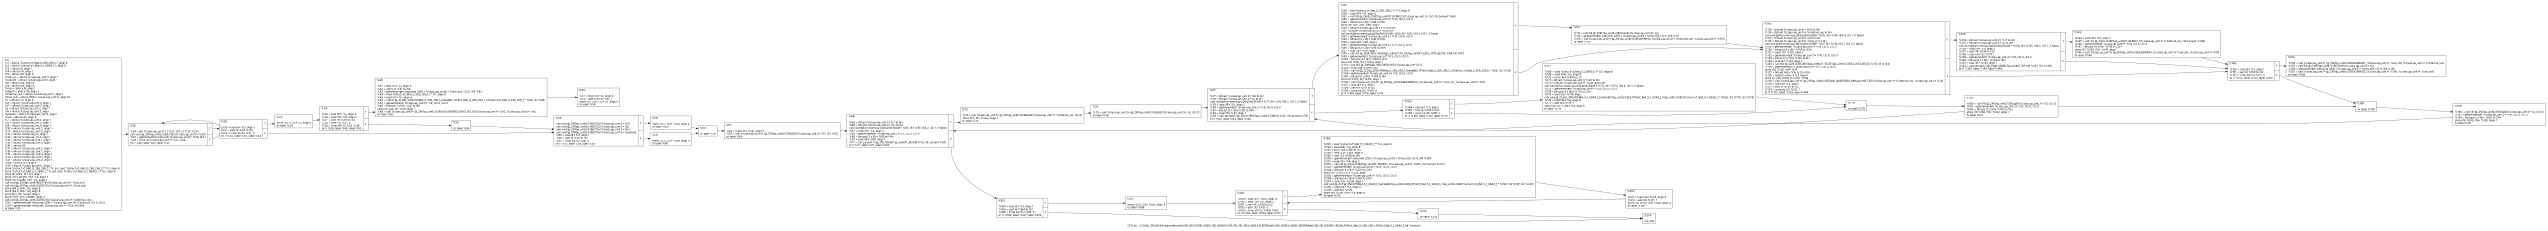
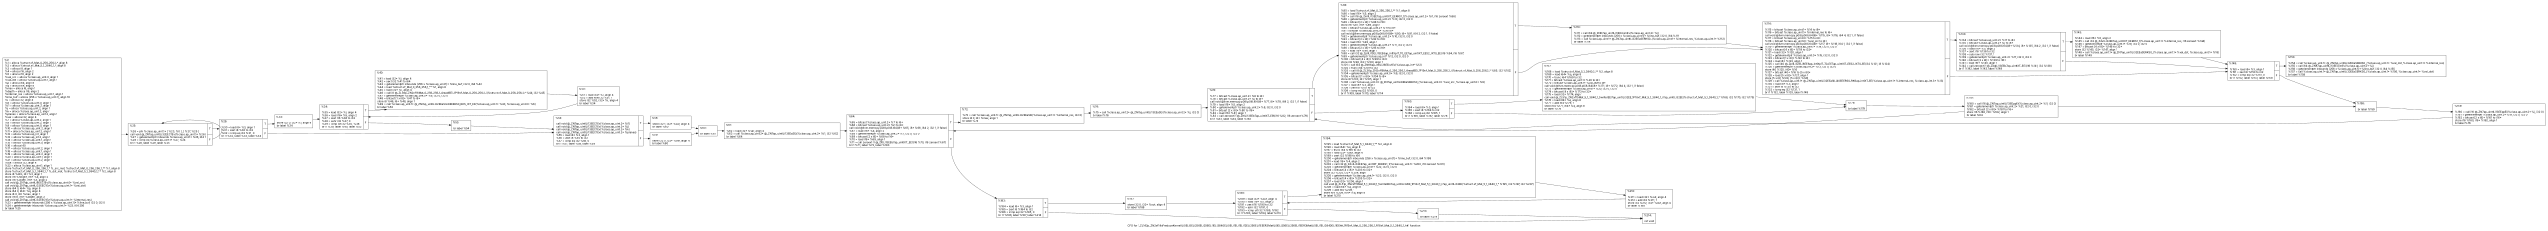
none -> (474, 116)
